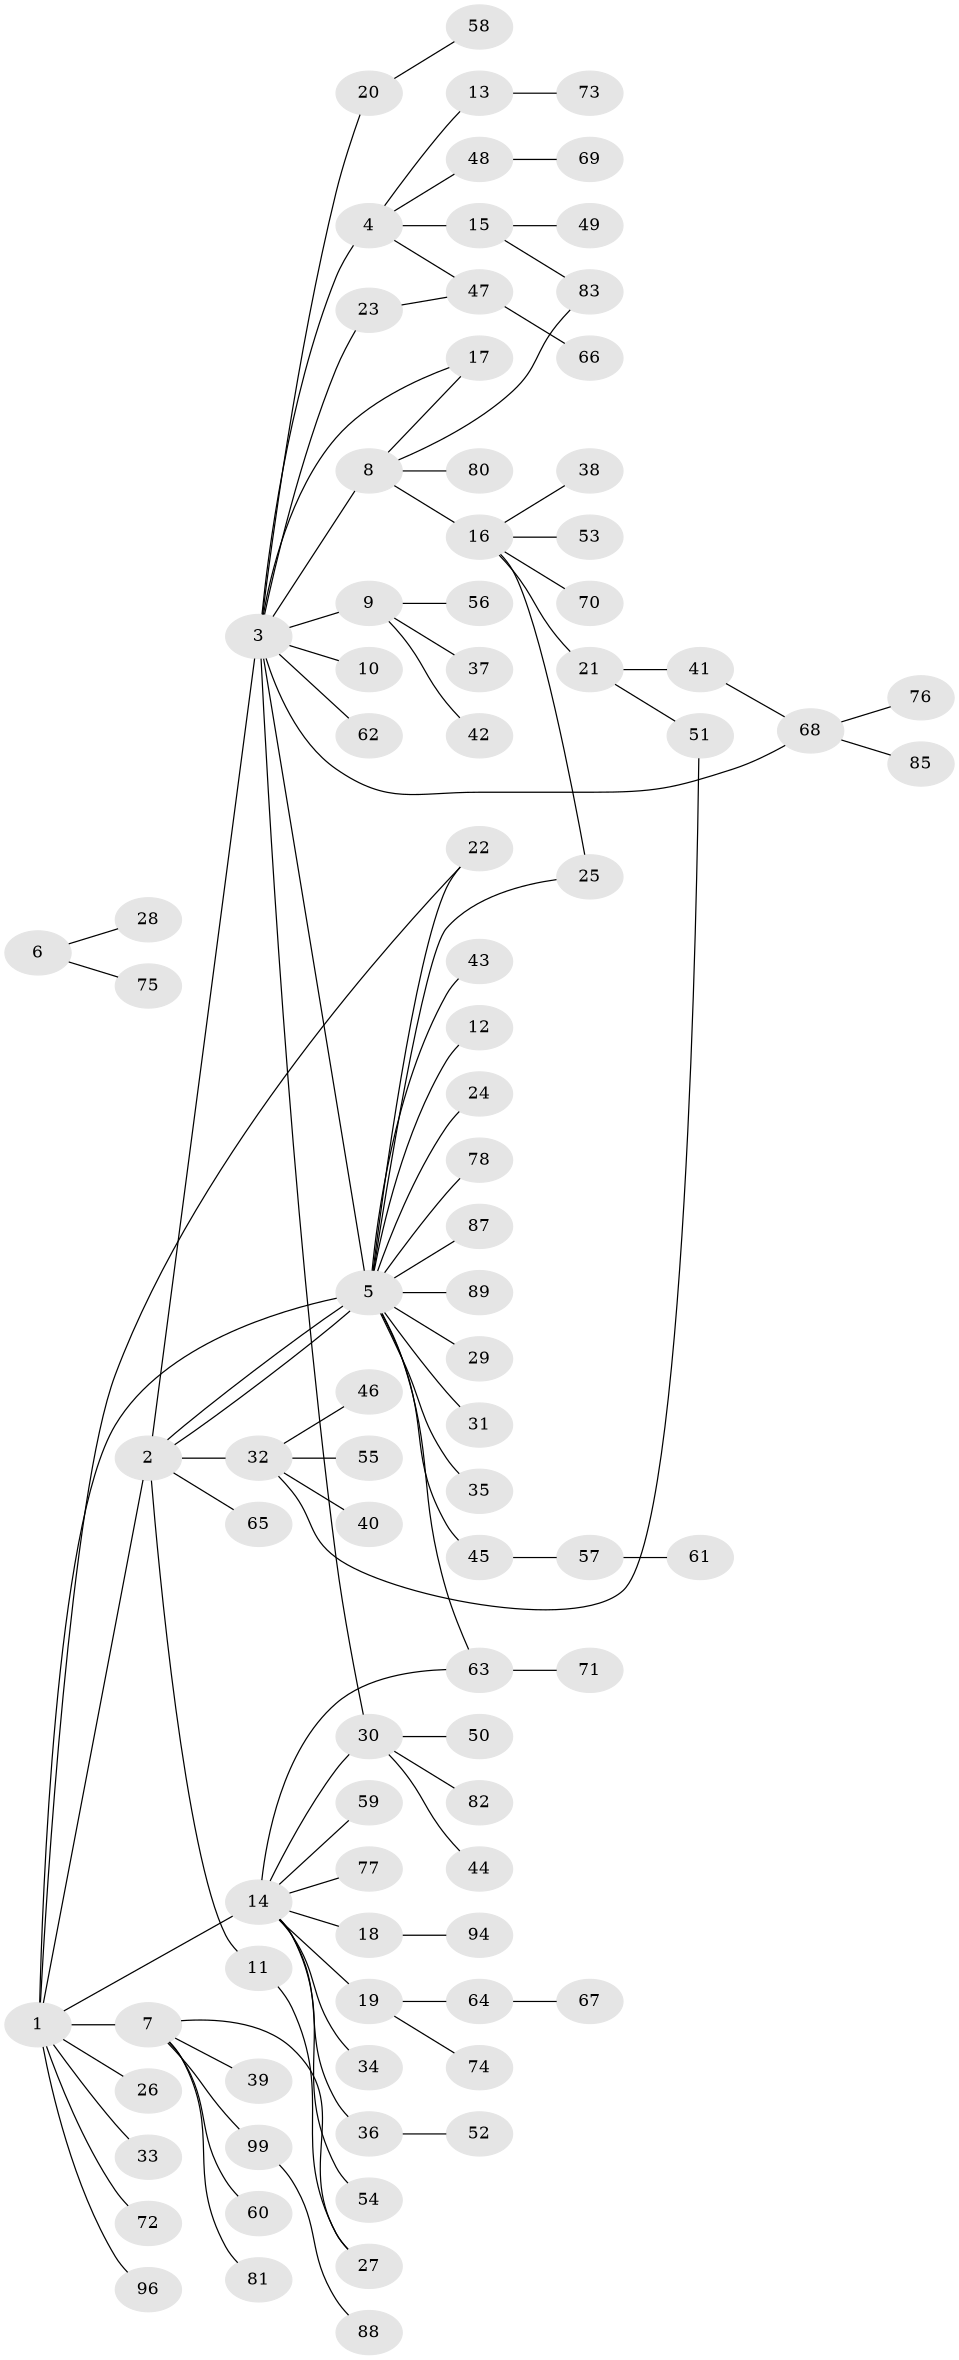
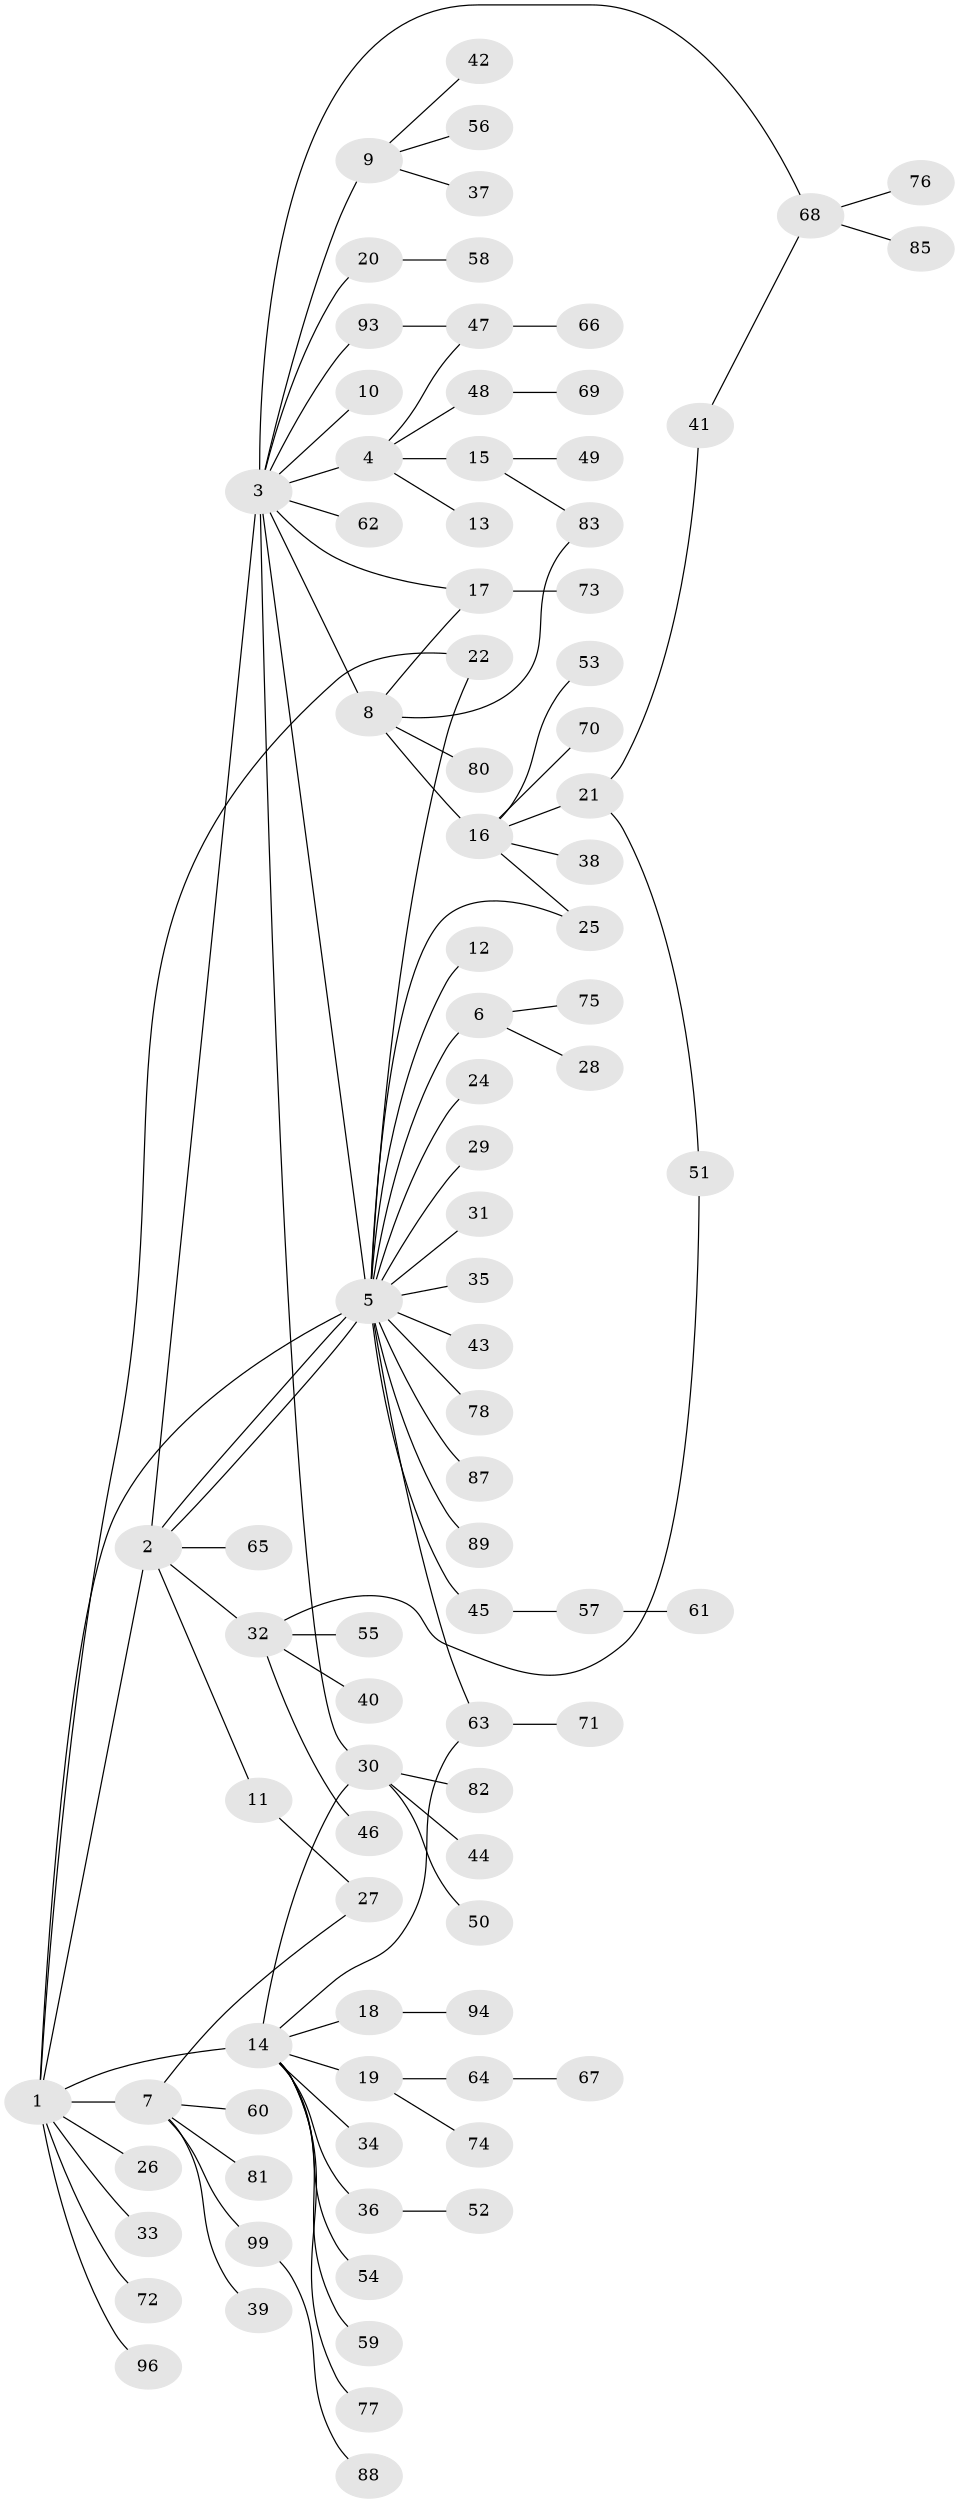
(535, 93) -> (535, 591)
(369, 310) -> (369, 326)
none -> (403, 1151)
